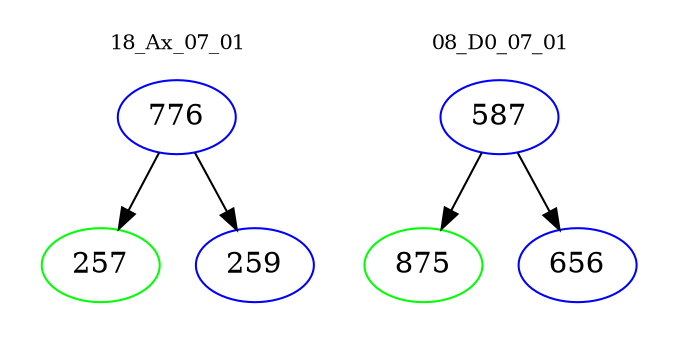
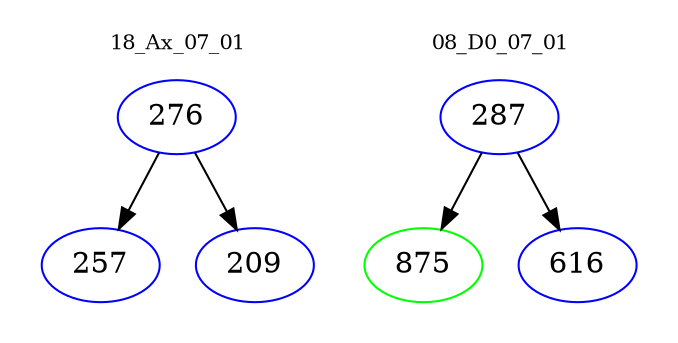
(177, 117) -> (177, 117)
(499, 117) -> (499, 117)
(101, 265) -> (101, 265)
(255, 265) -> (255, 265)
(578, 265) -> (578, 265)
